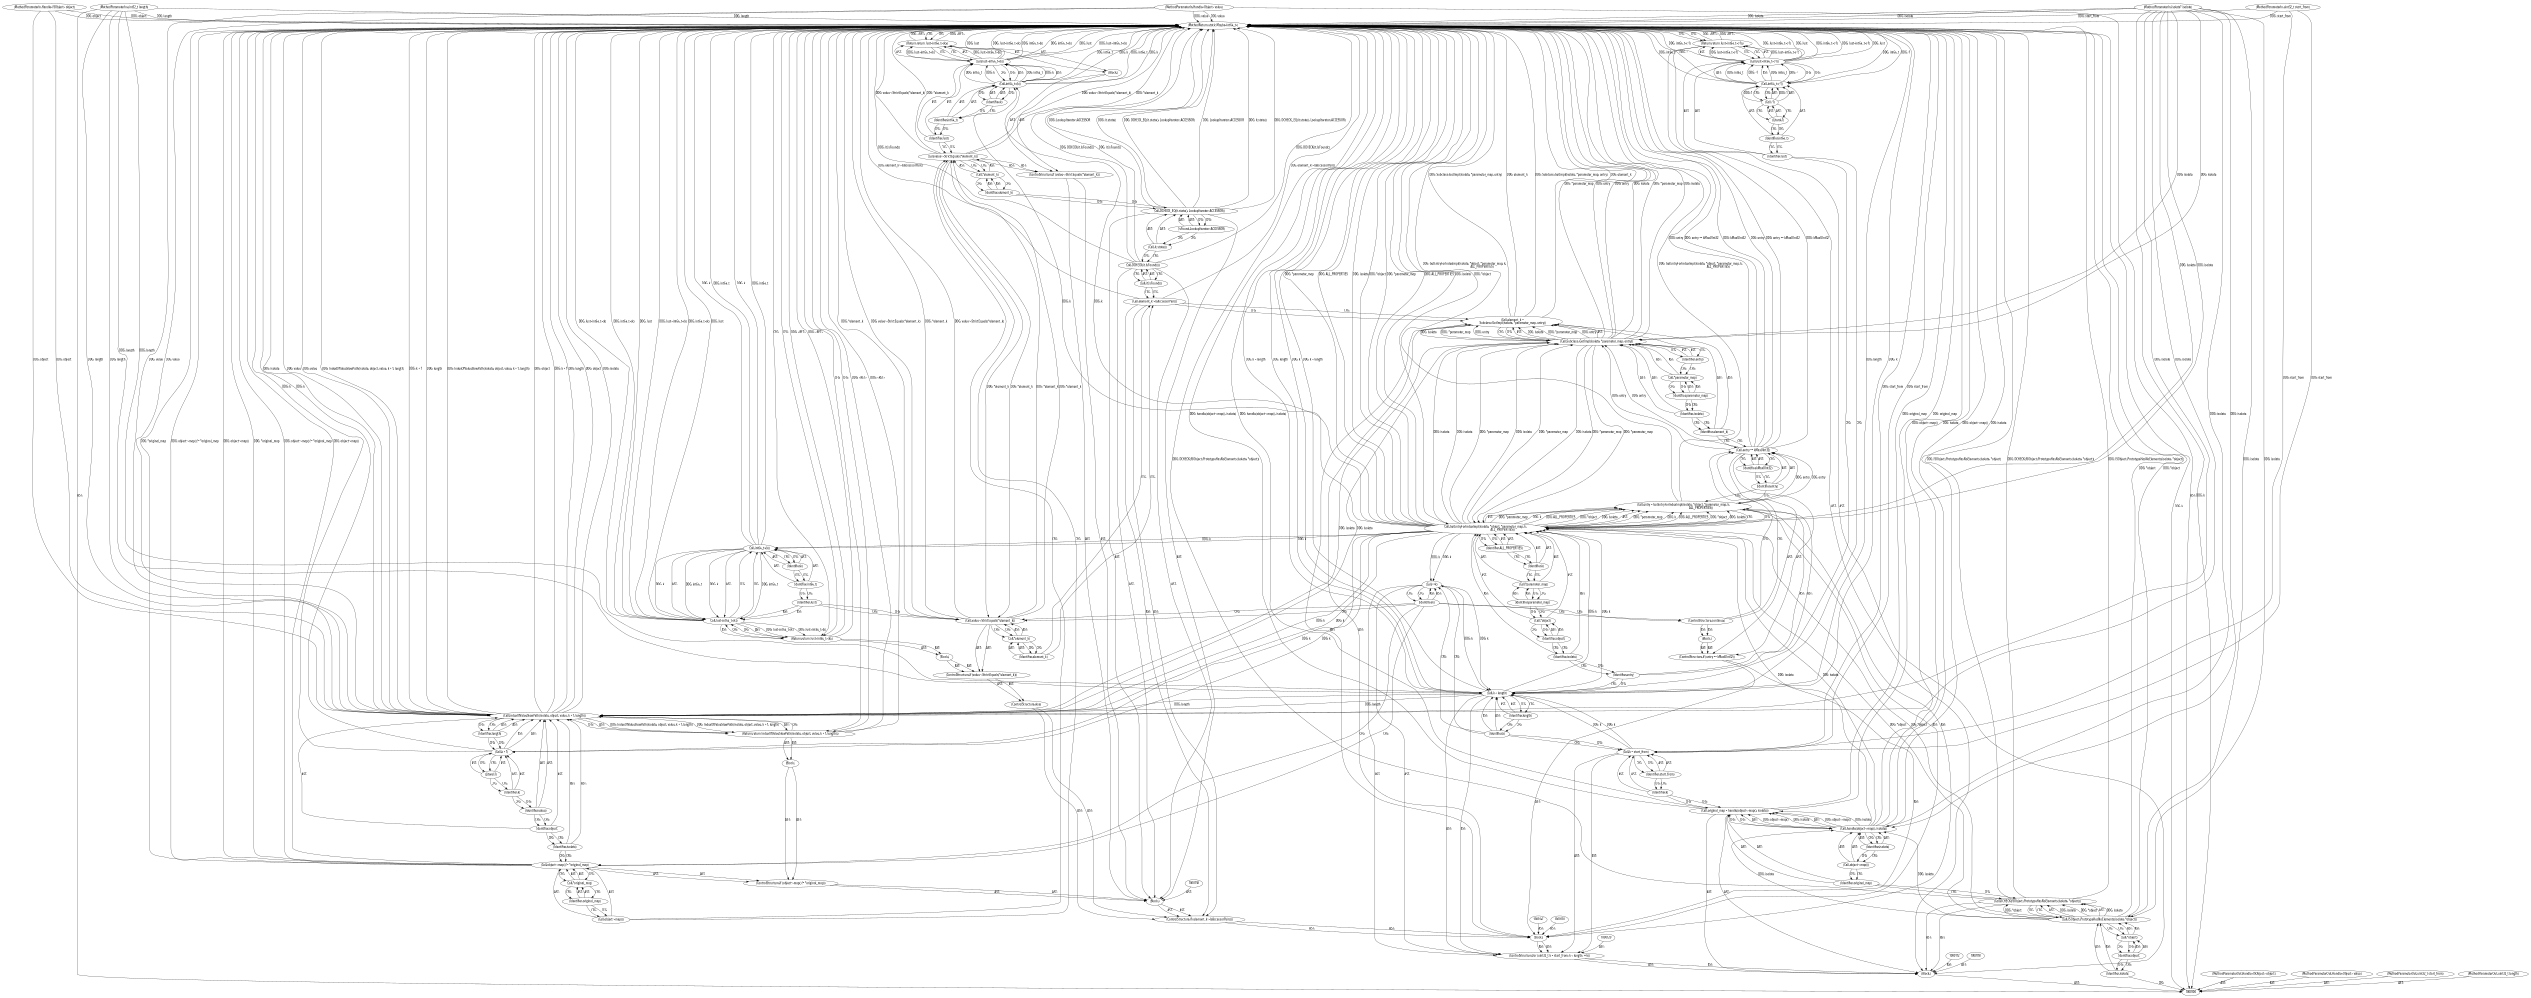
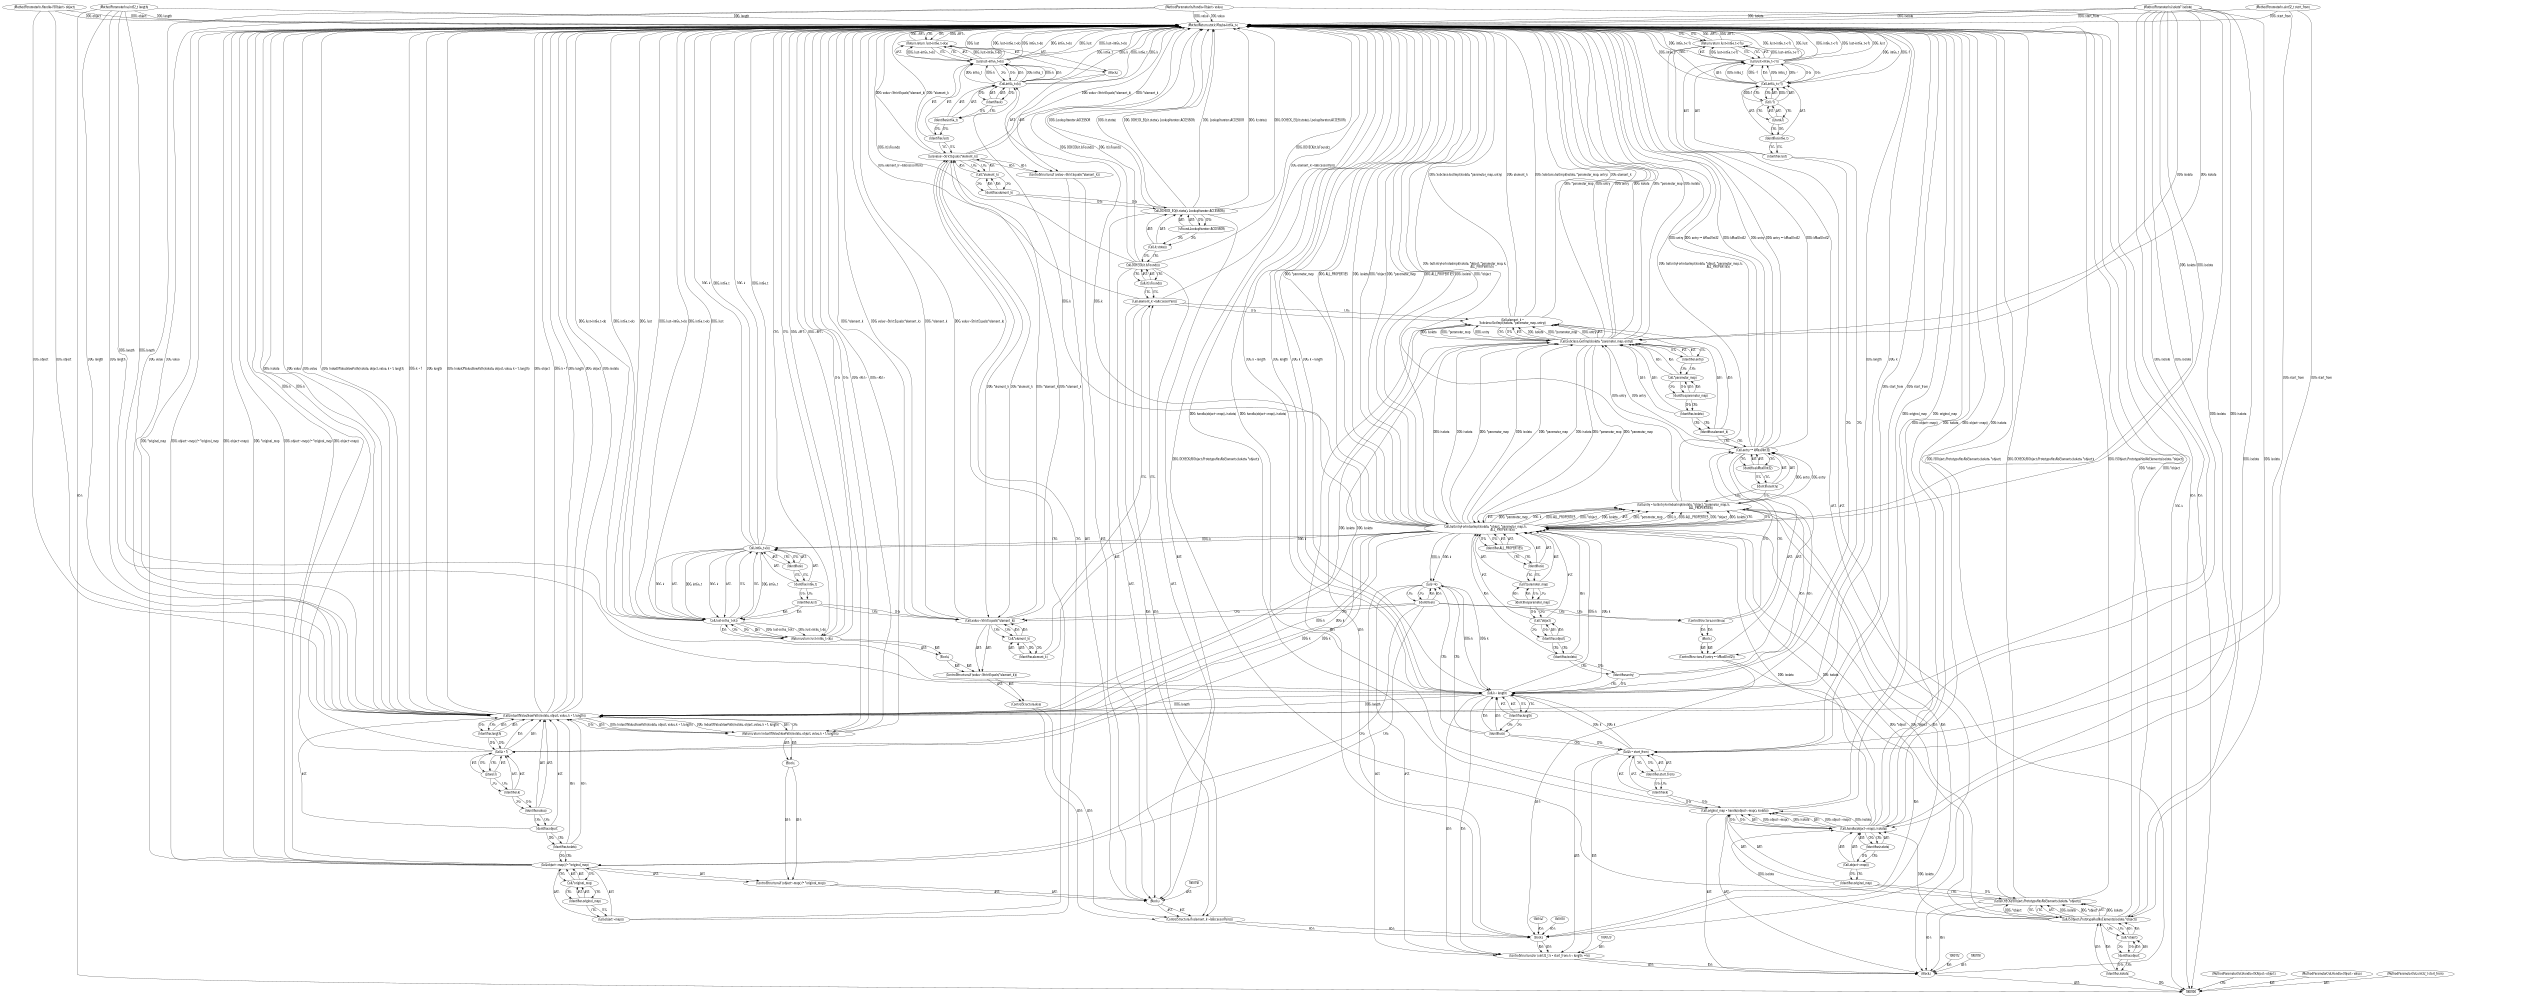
(2201, 496) -> (2201, 496)
(2493, 974) -> none
(2224, 983) -> (2224, 983)
